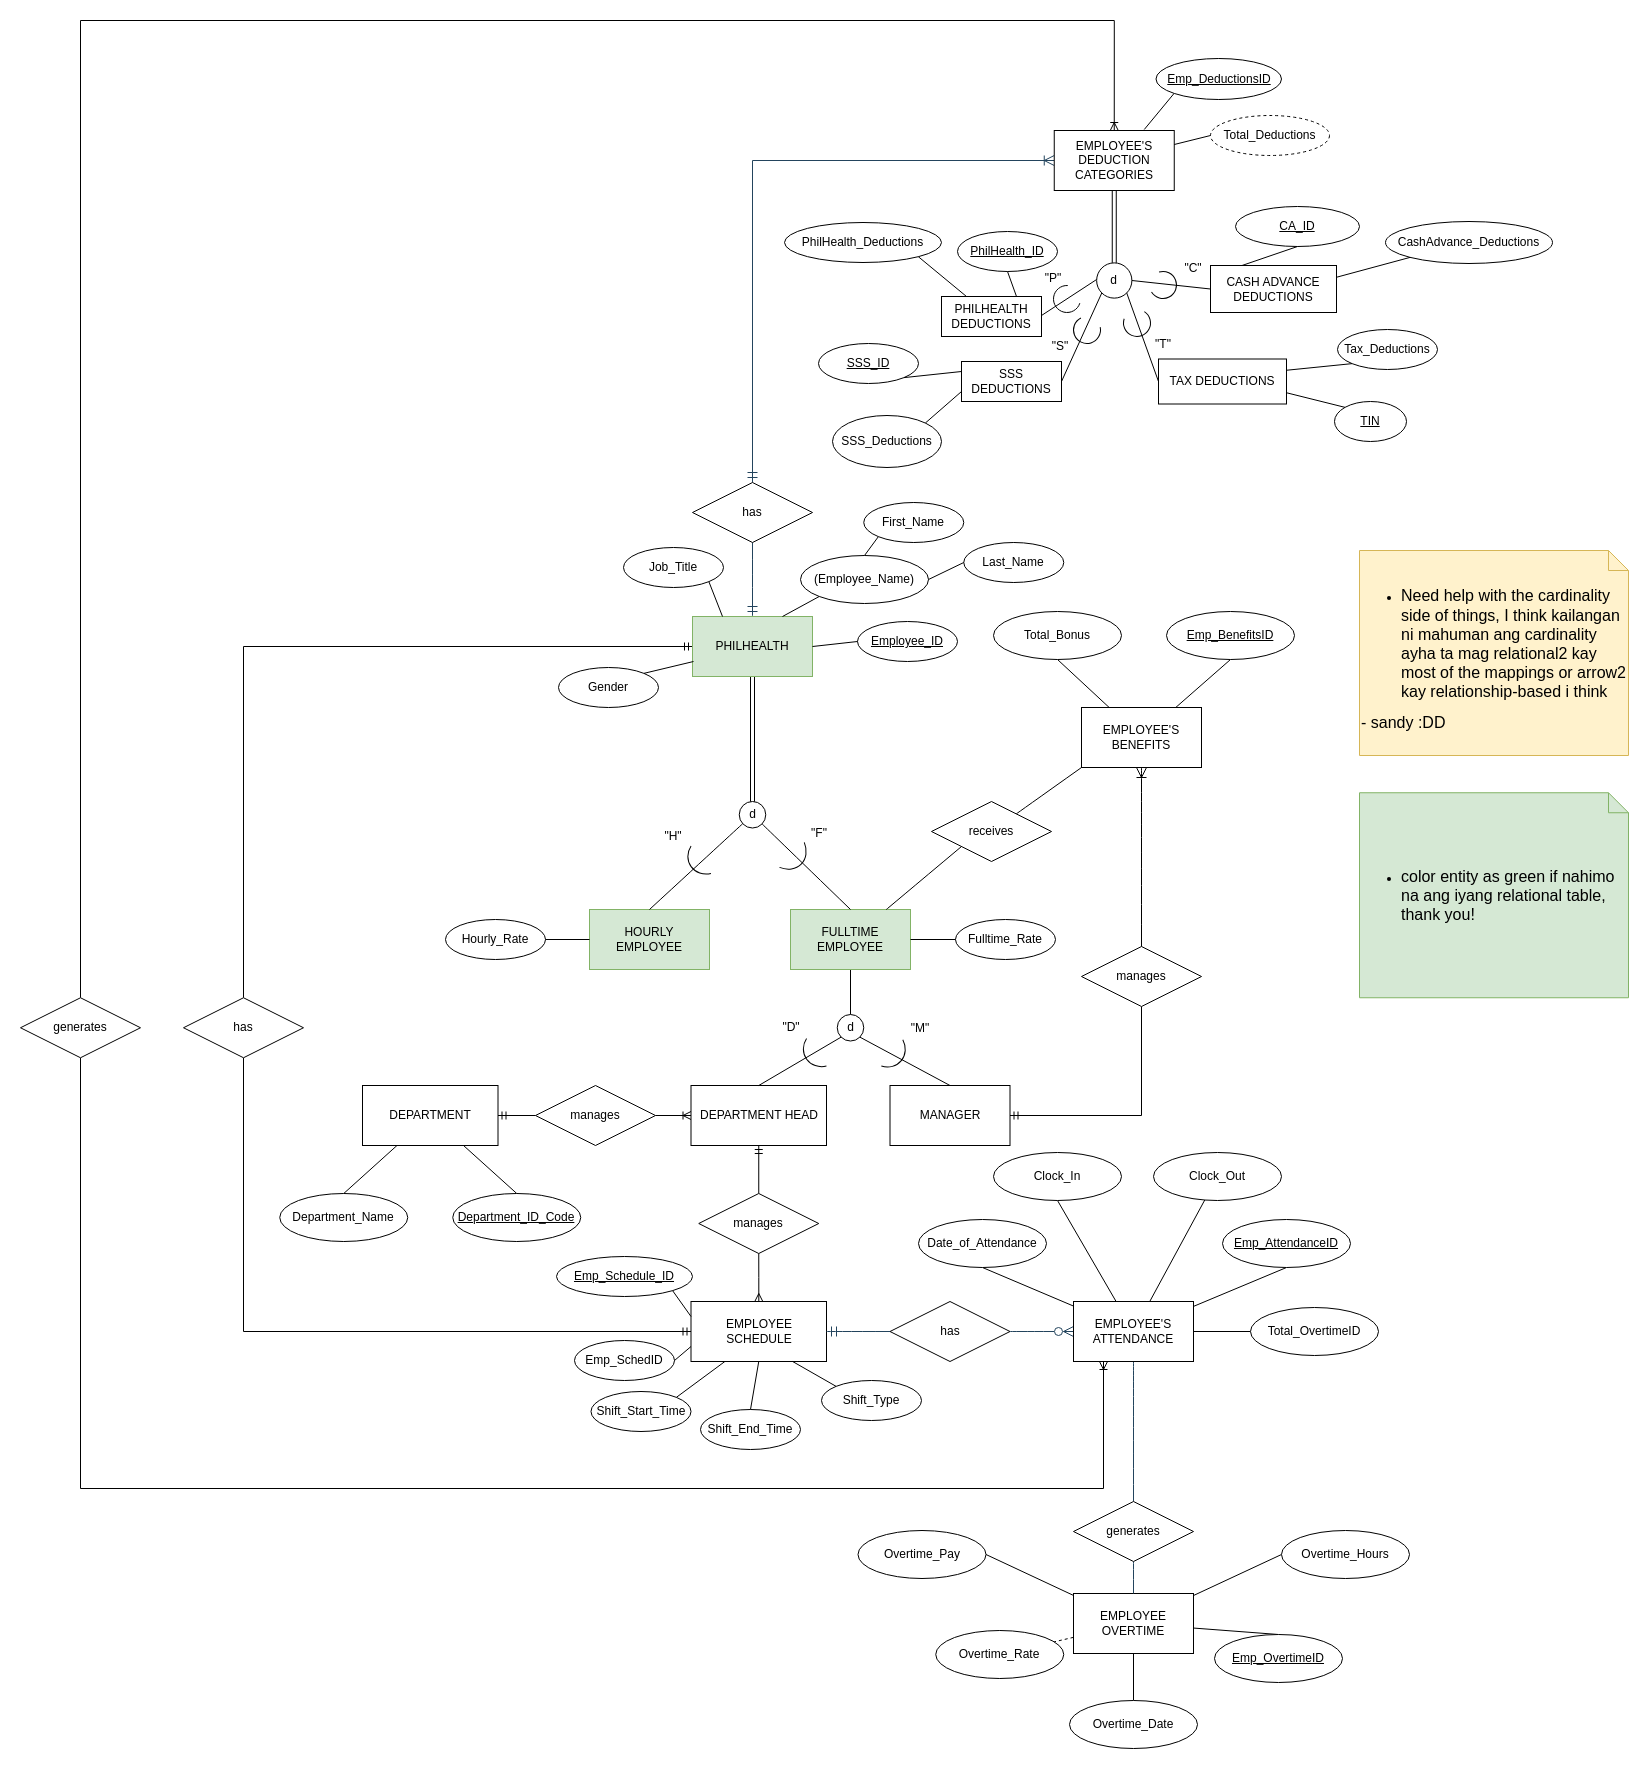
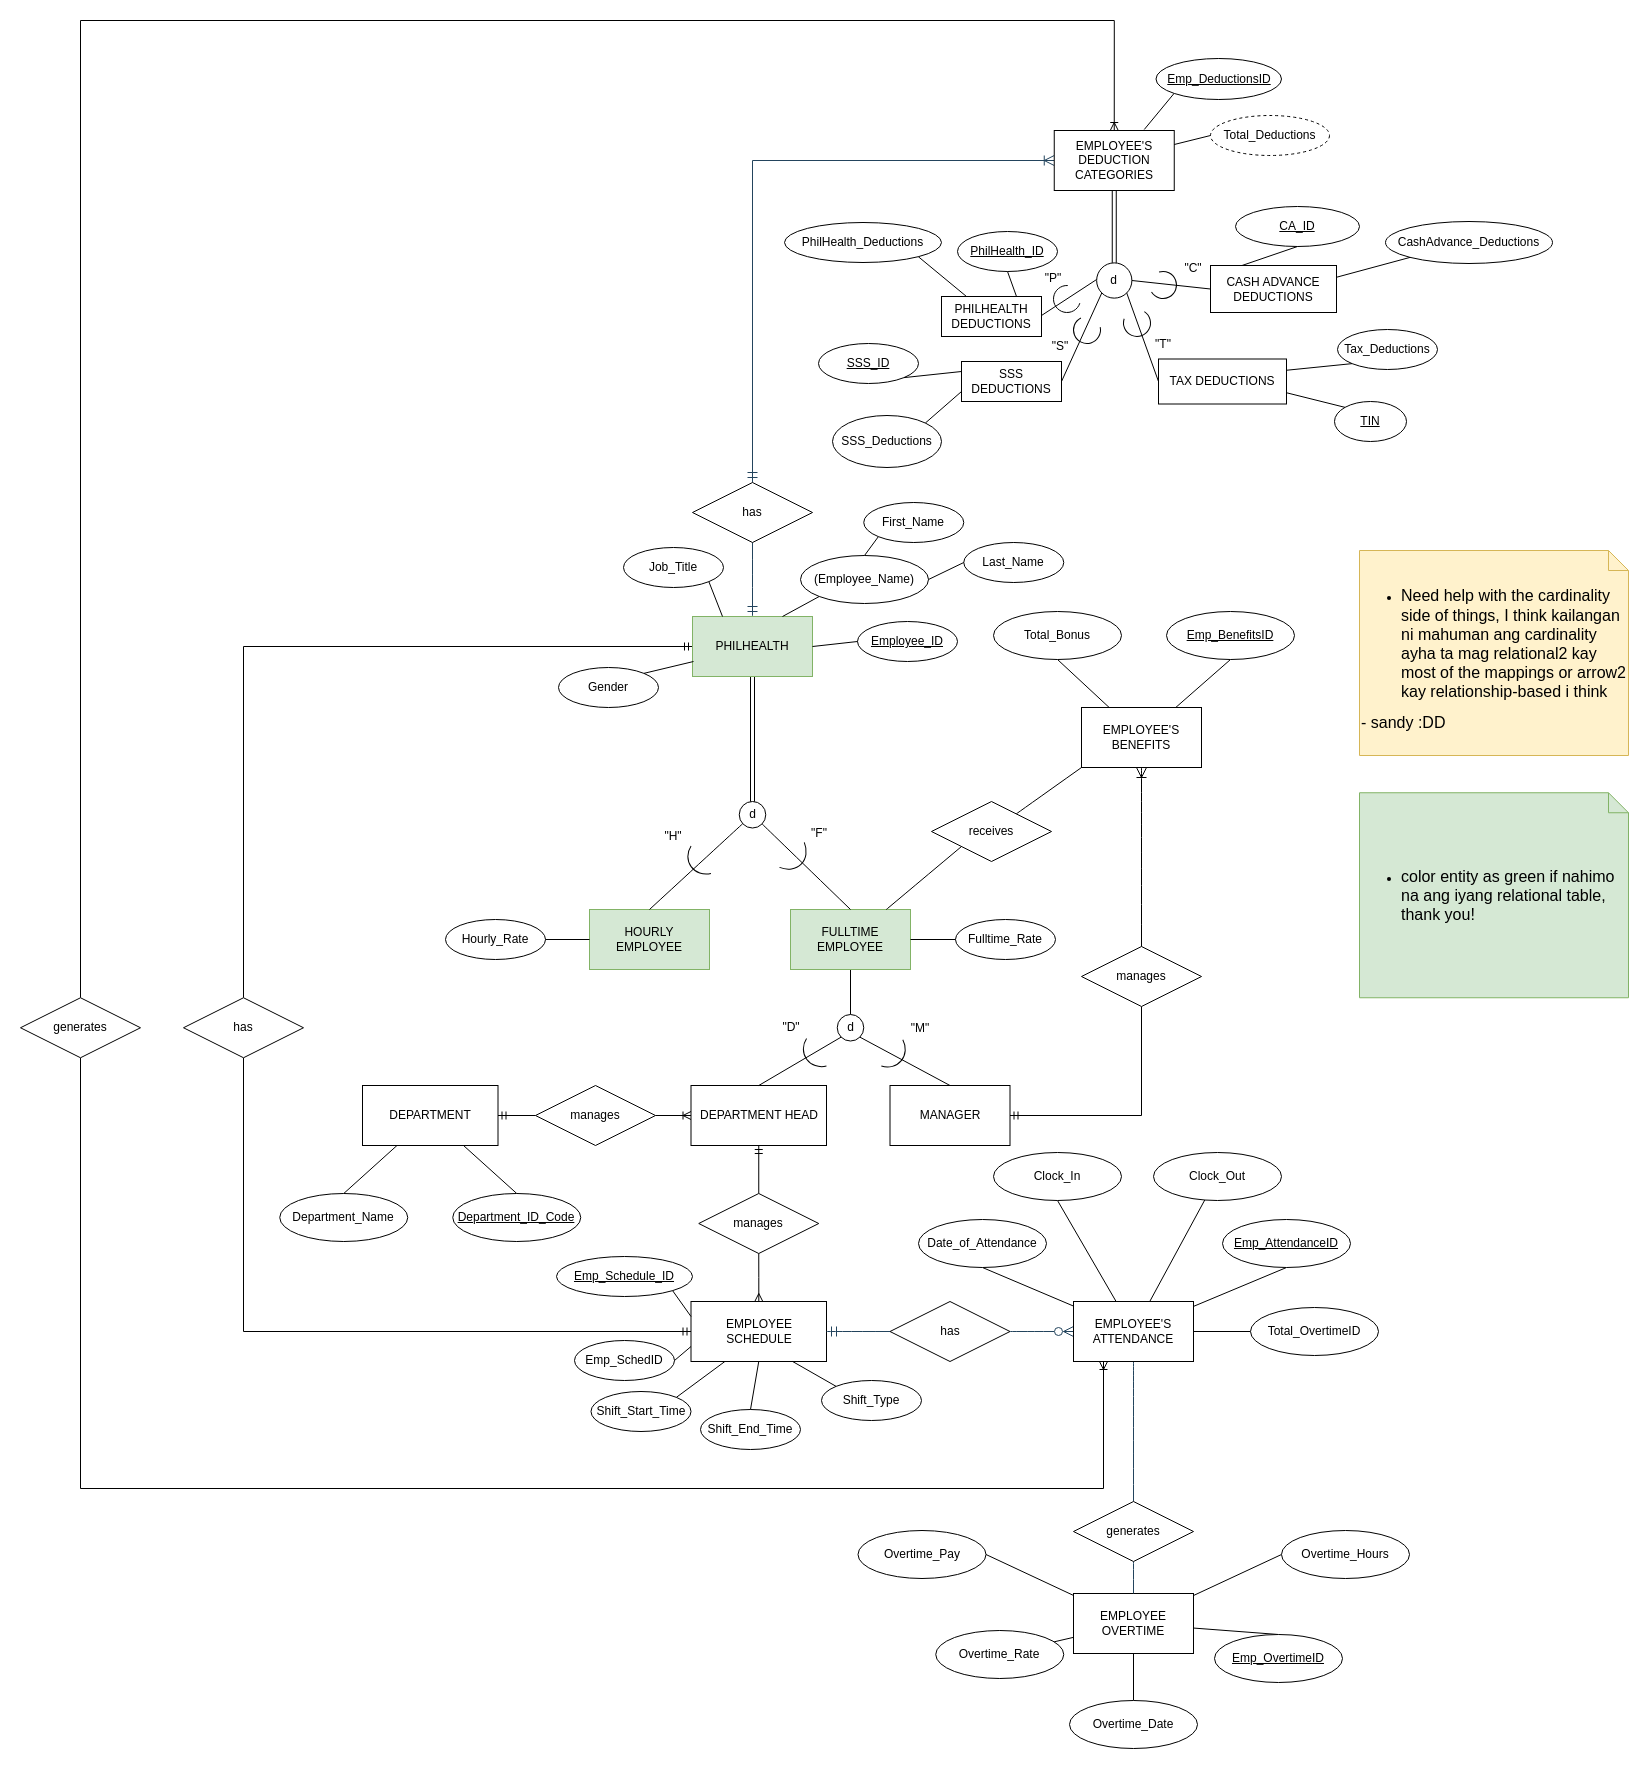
(1063, 1640) -> (1063, 1640)
